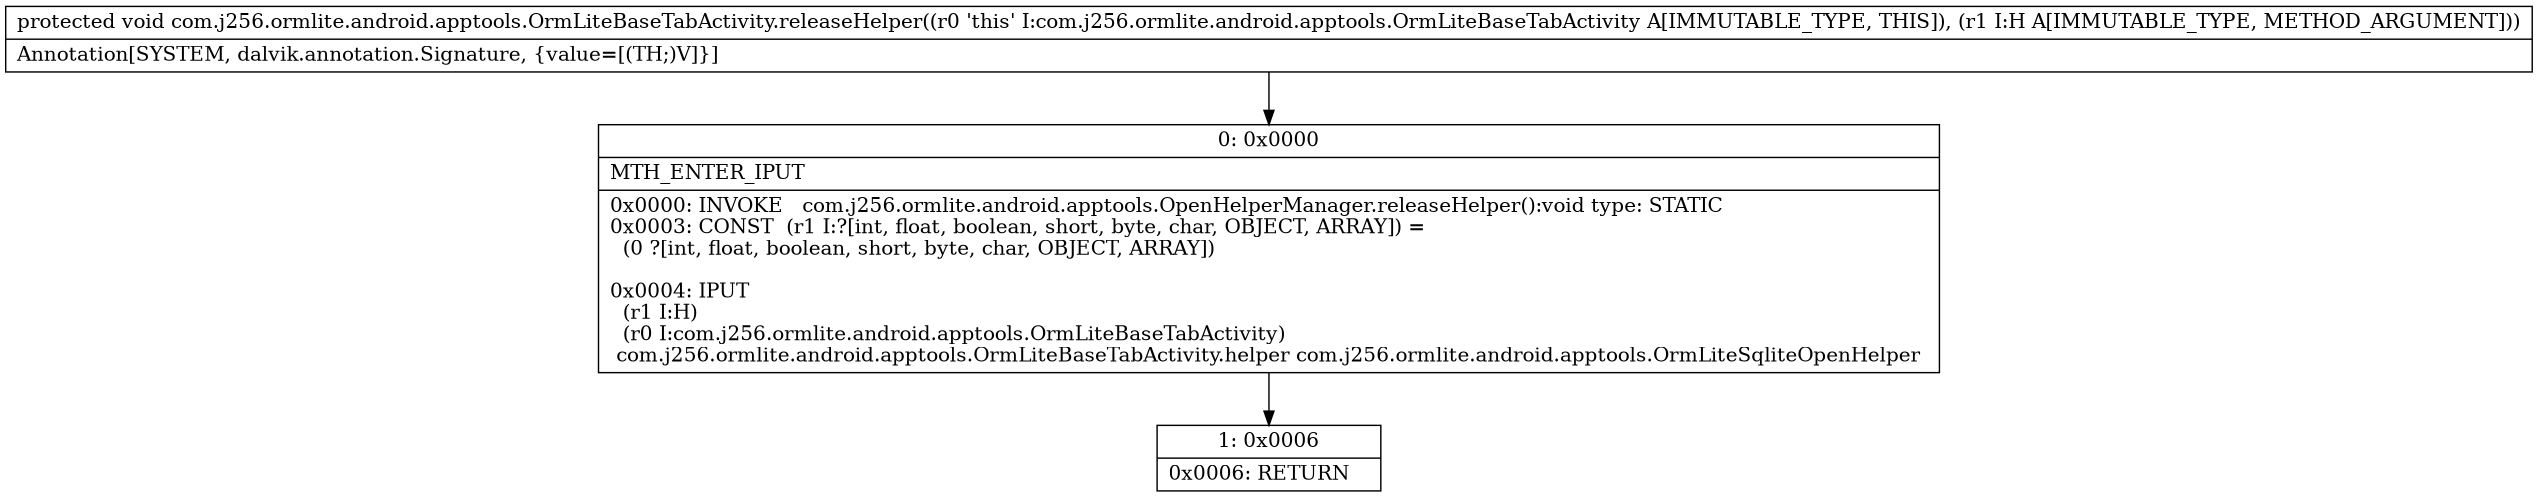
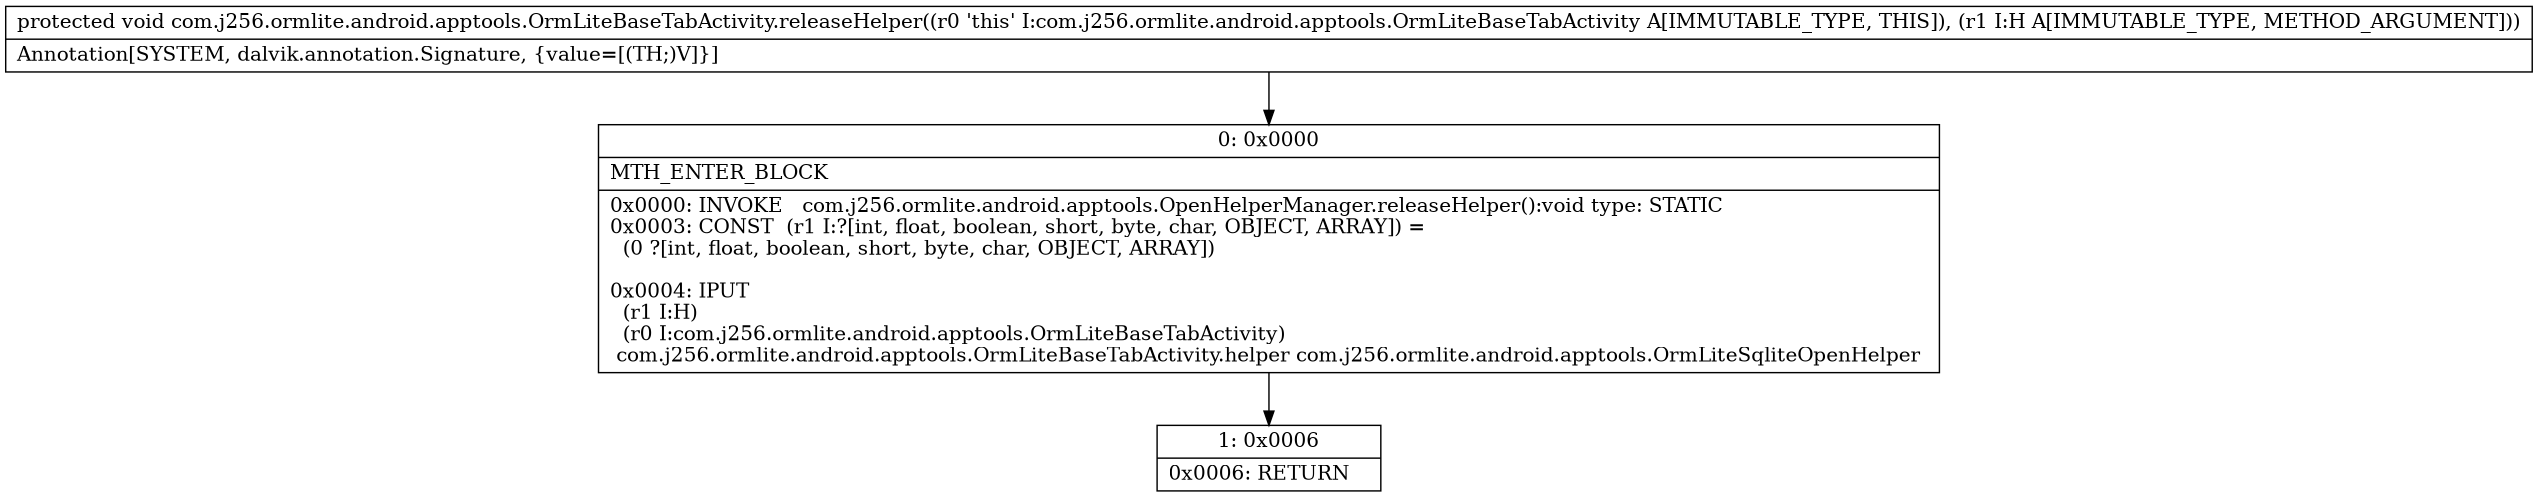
(708, 173) -> (720, 173)
